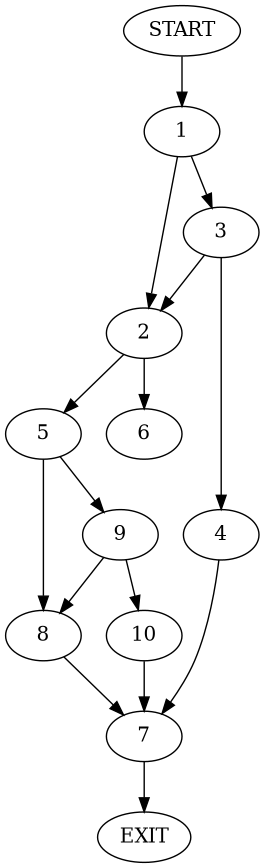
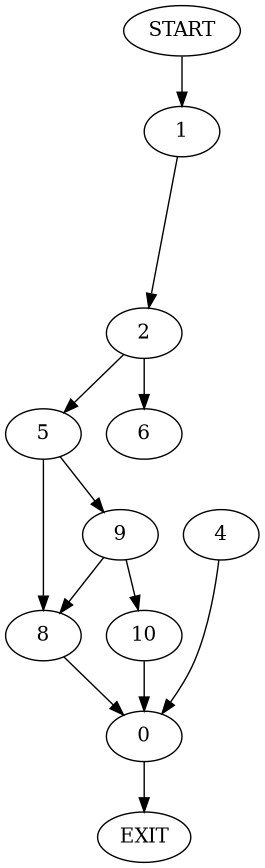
(221, 232) -> none
(144, 736) -> (144, 736)
